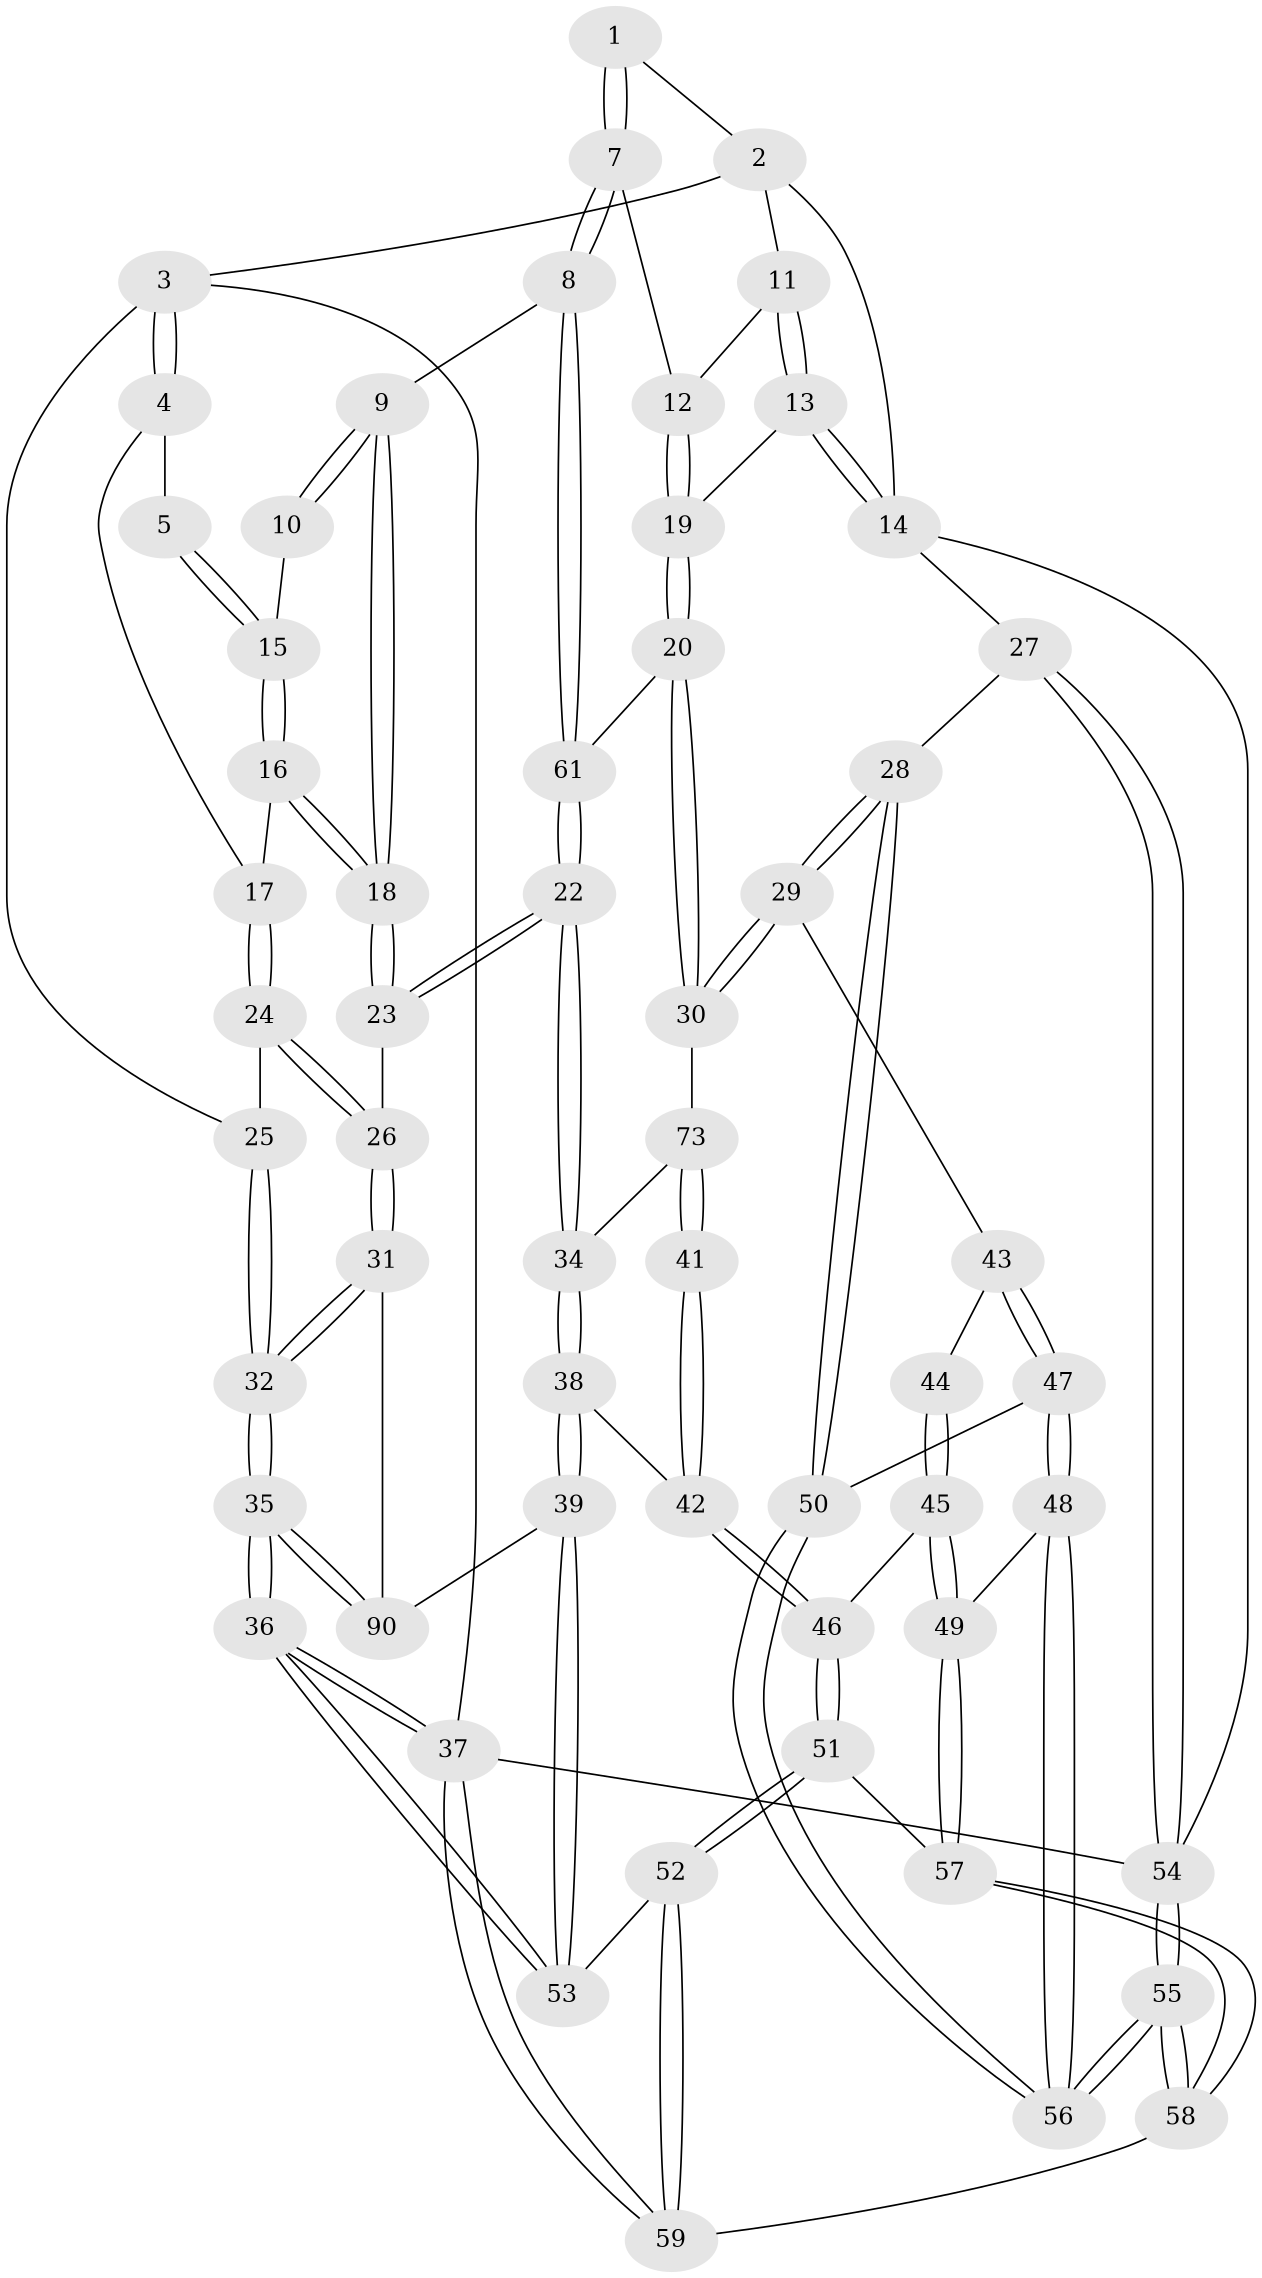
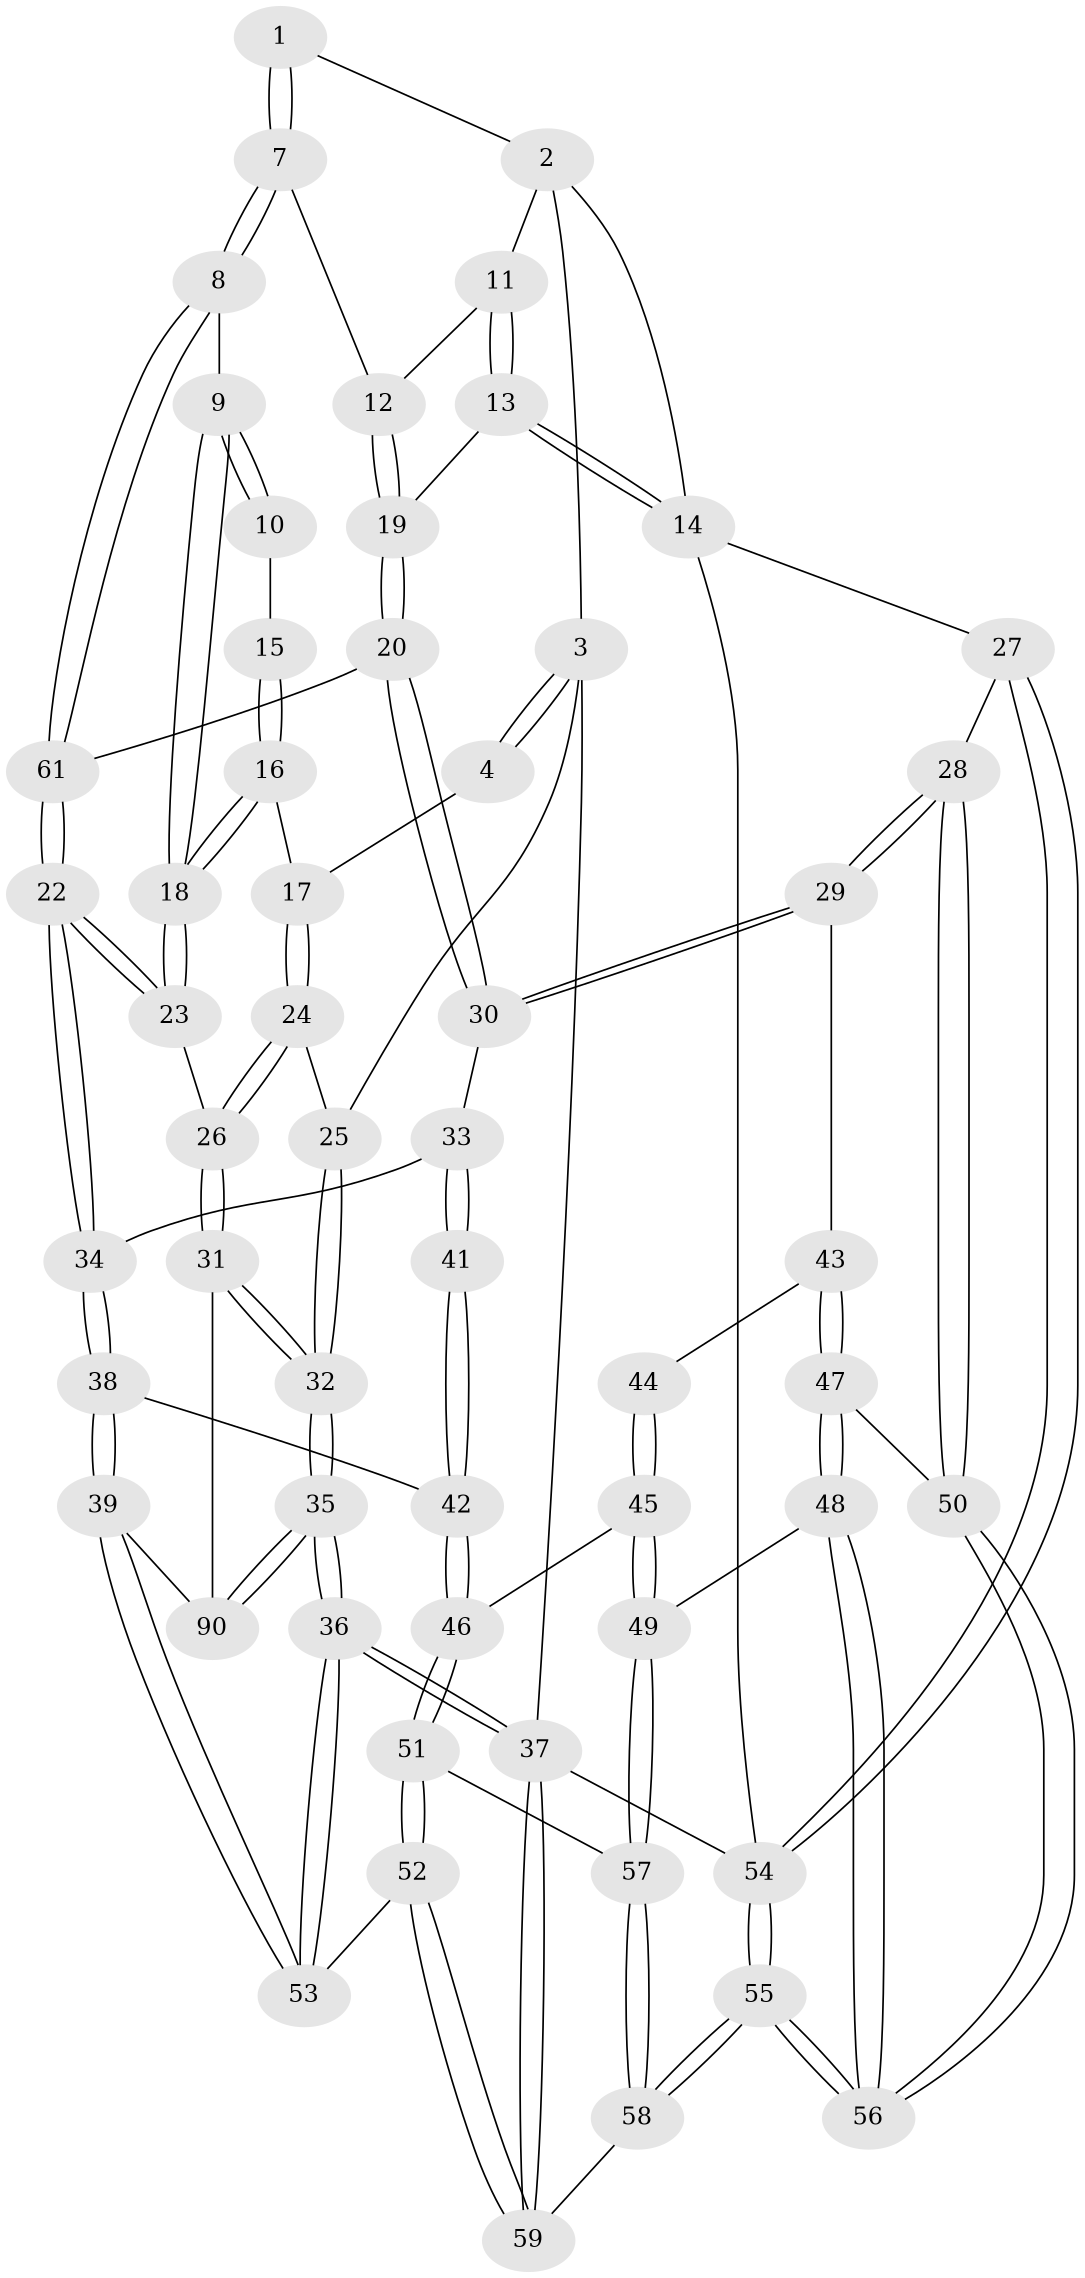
(165, 527) -> none
(692, 1139) -> (457, 1139)
